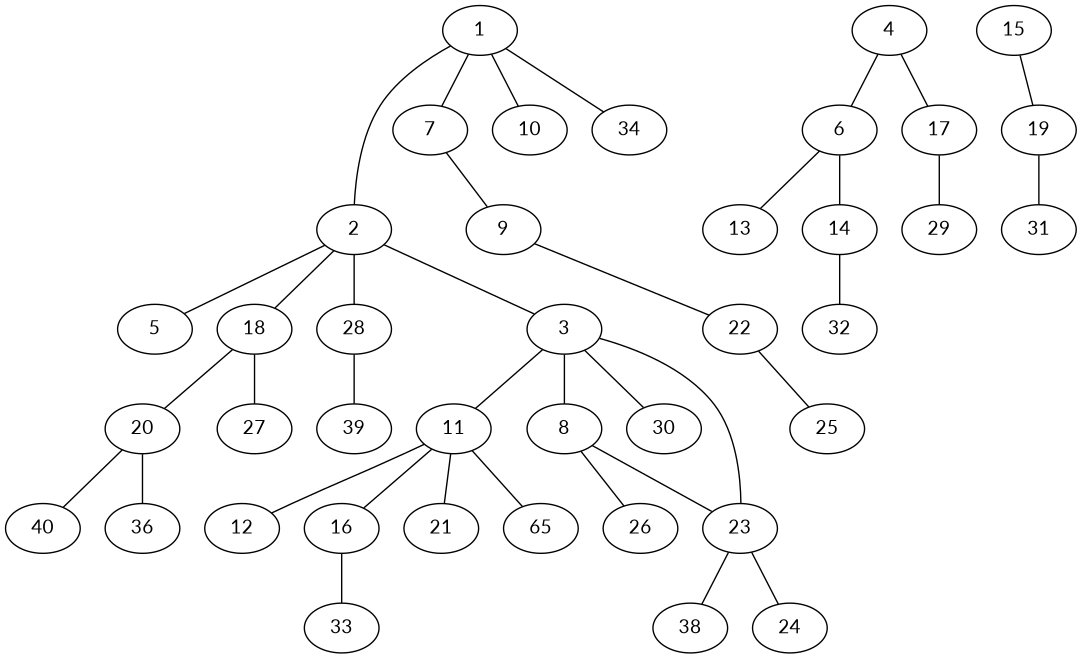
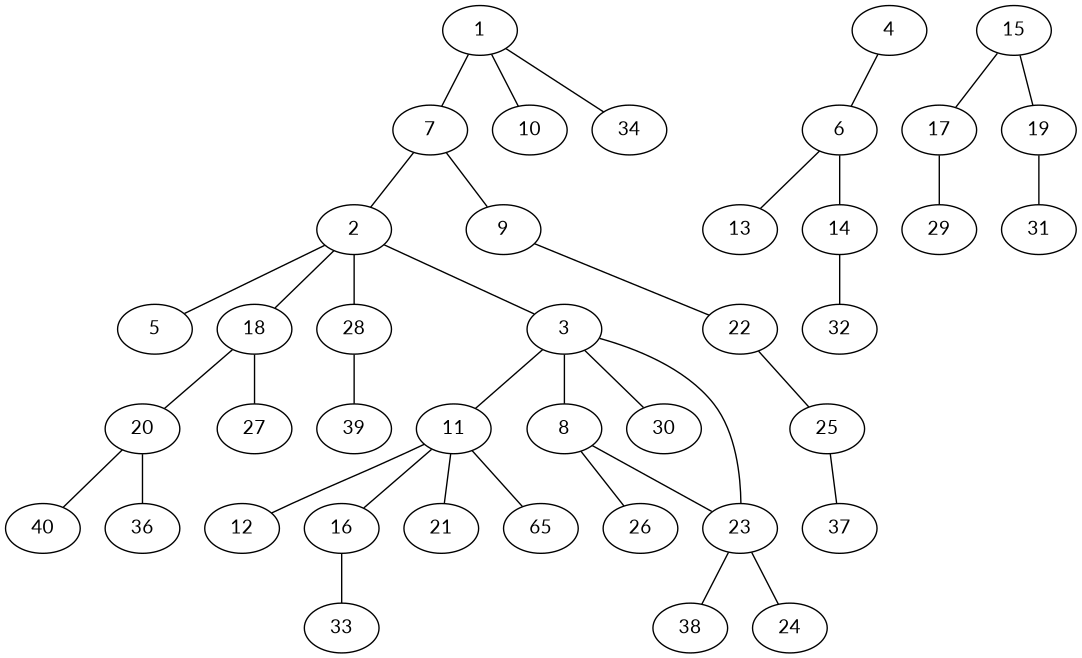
(914, 80) -> (977, 80)
(378, 110) -> (392, 180)
none -> (840, 528)
